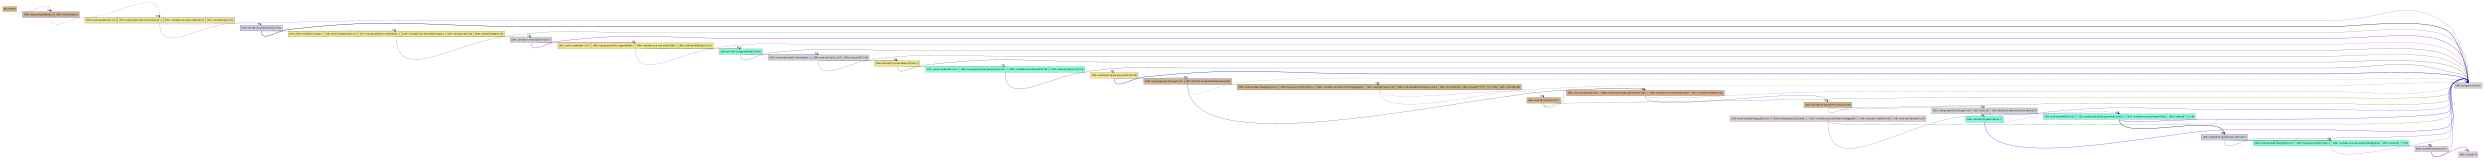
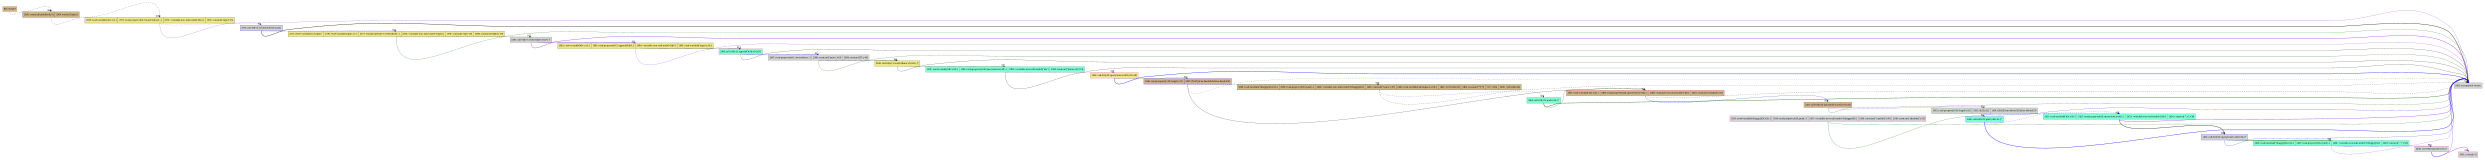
(2009, 98) -> (2009, 98)
(1544, 100) -> (1544, 100)
(2242, 130) -> (2242, 130)
